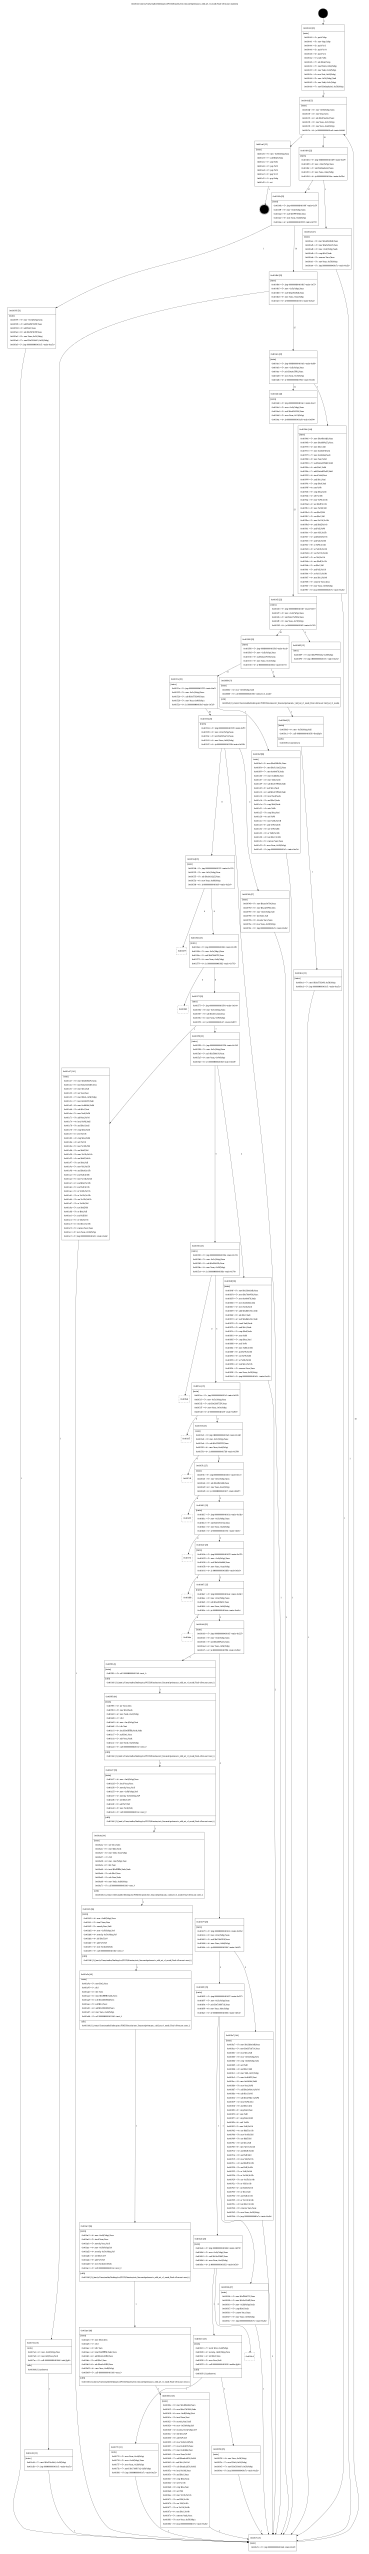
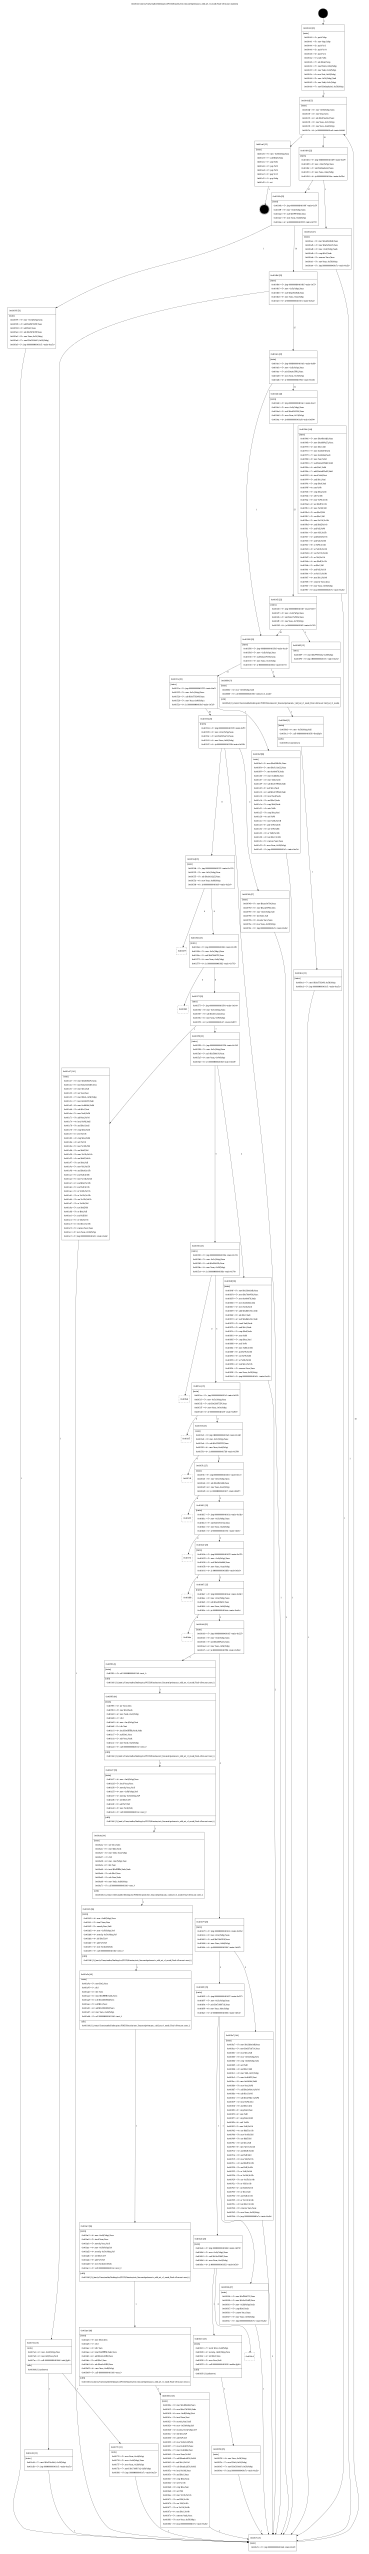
(323, 403) -> (247, 508)
(156, 2396) -> (91, 2408)
